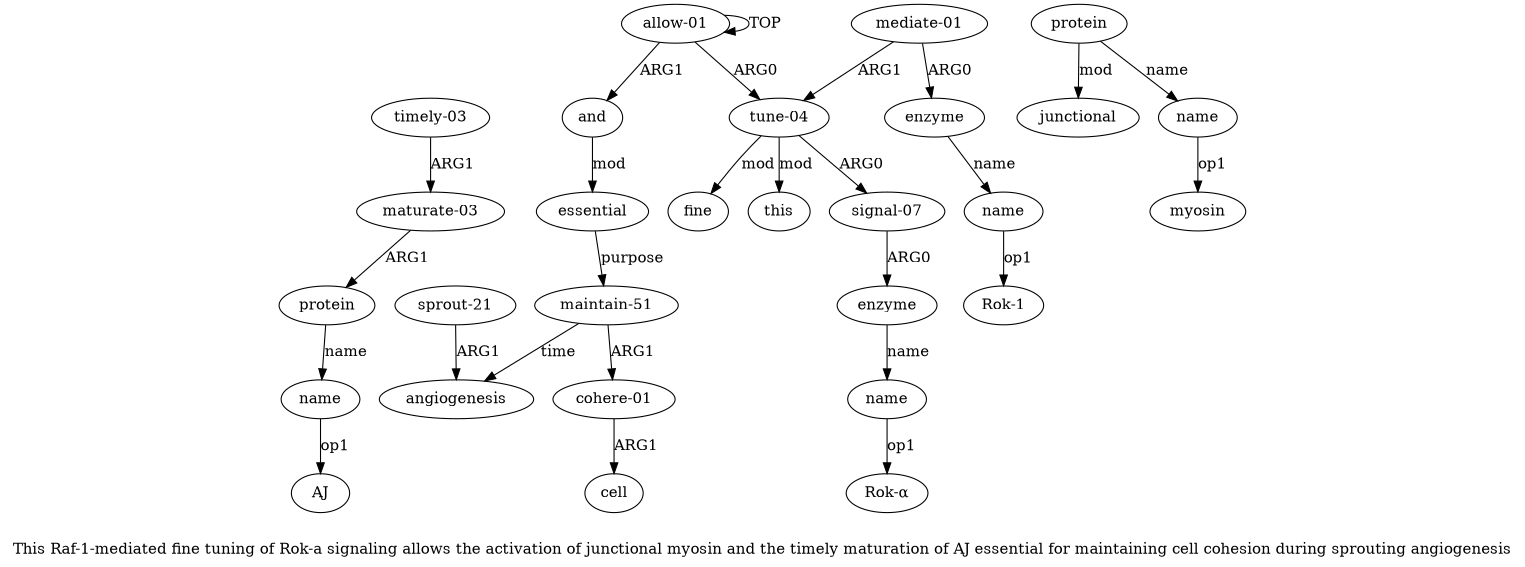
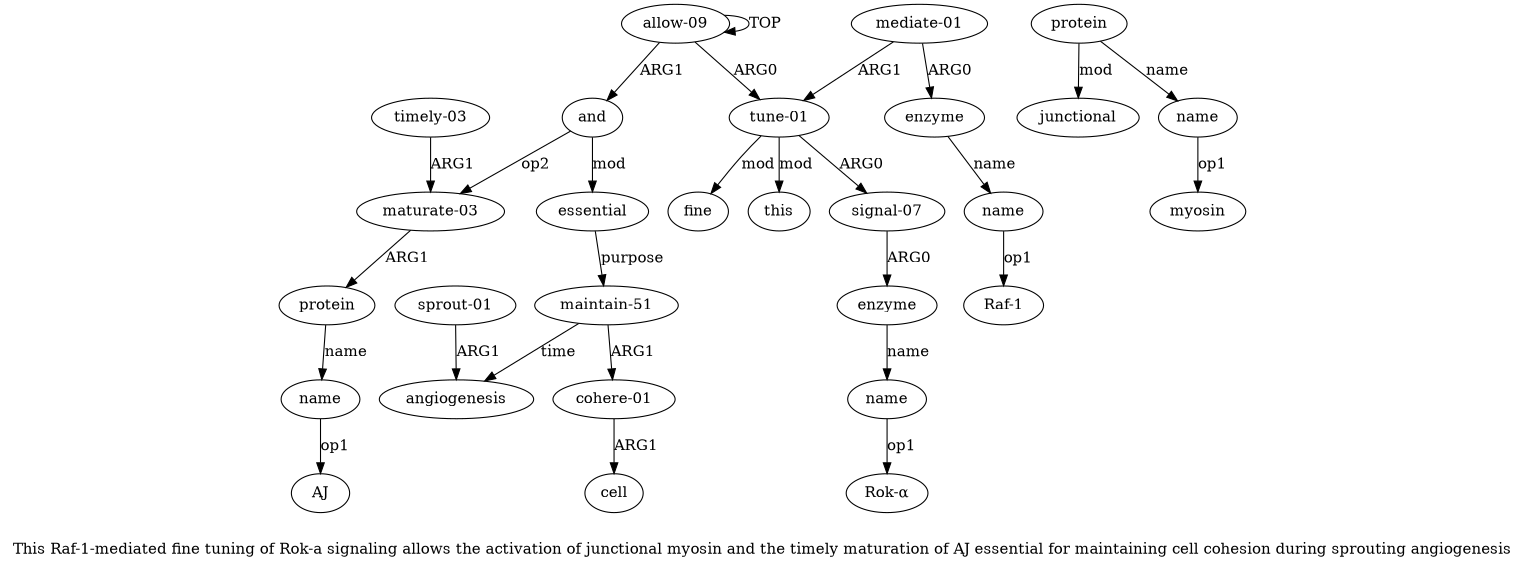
(676, 24) -> (676, 24)
(779, 118) -> (779, 118)
none -> (520, 160)
(455, 305) -> (455, 305)
(1004, 305) -> (1004, 305)
